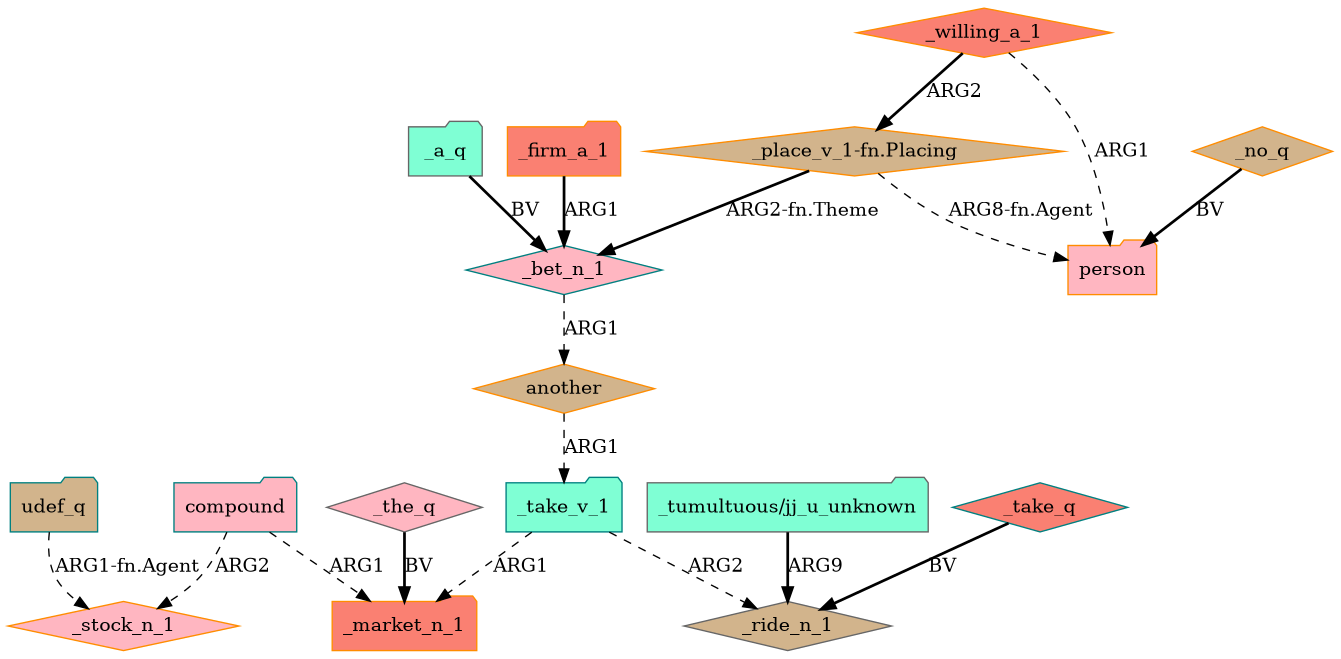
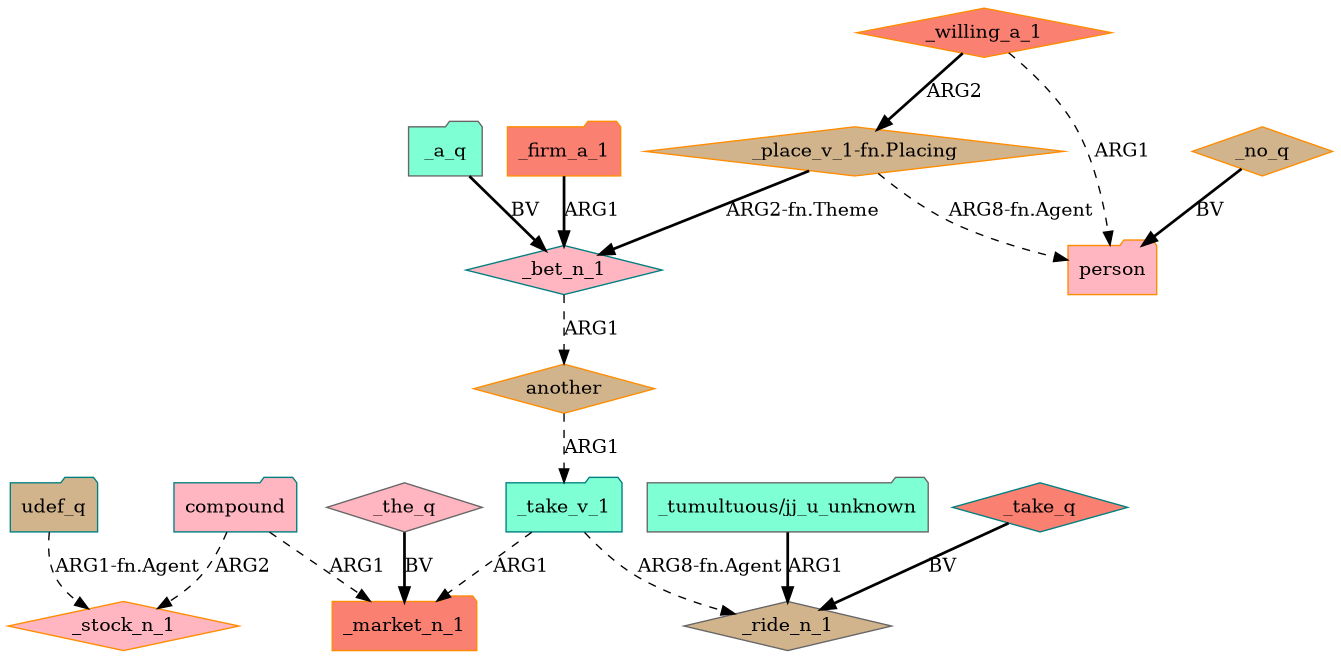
(716, 567) -> (710, 567)
(816, 567) -> (816, 567)
